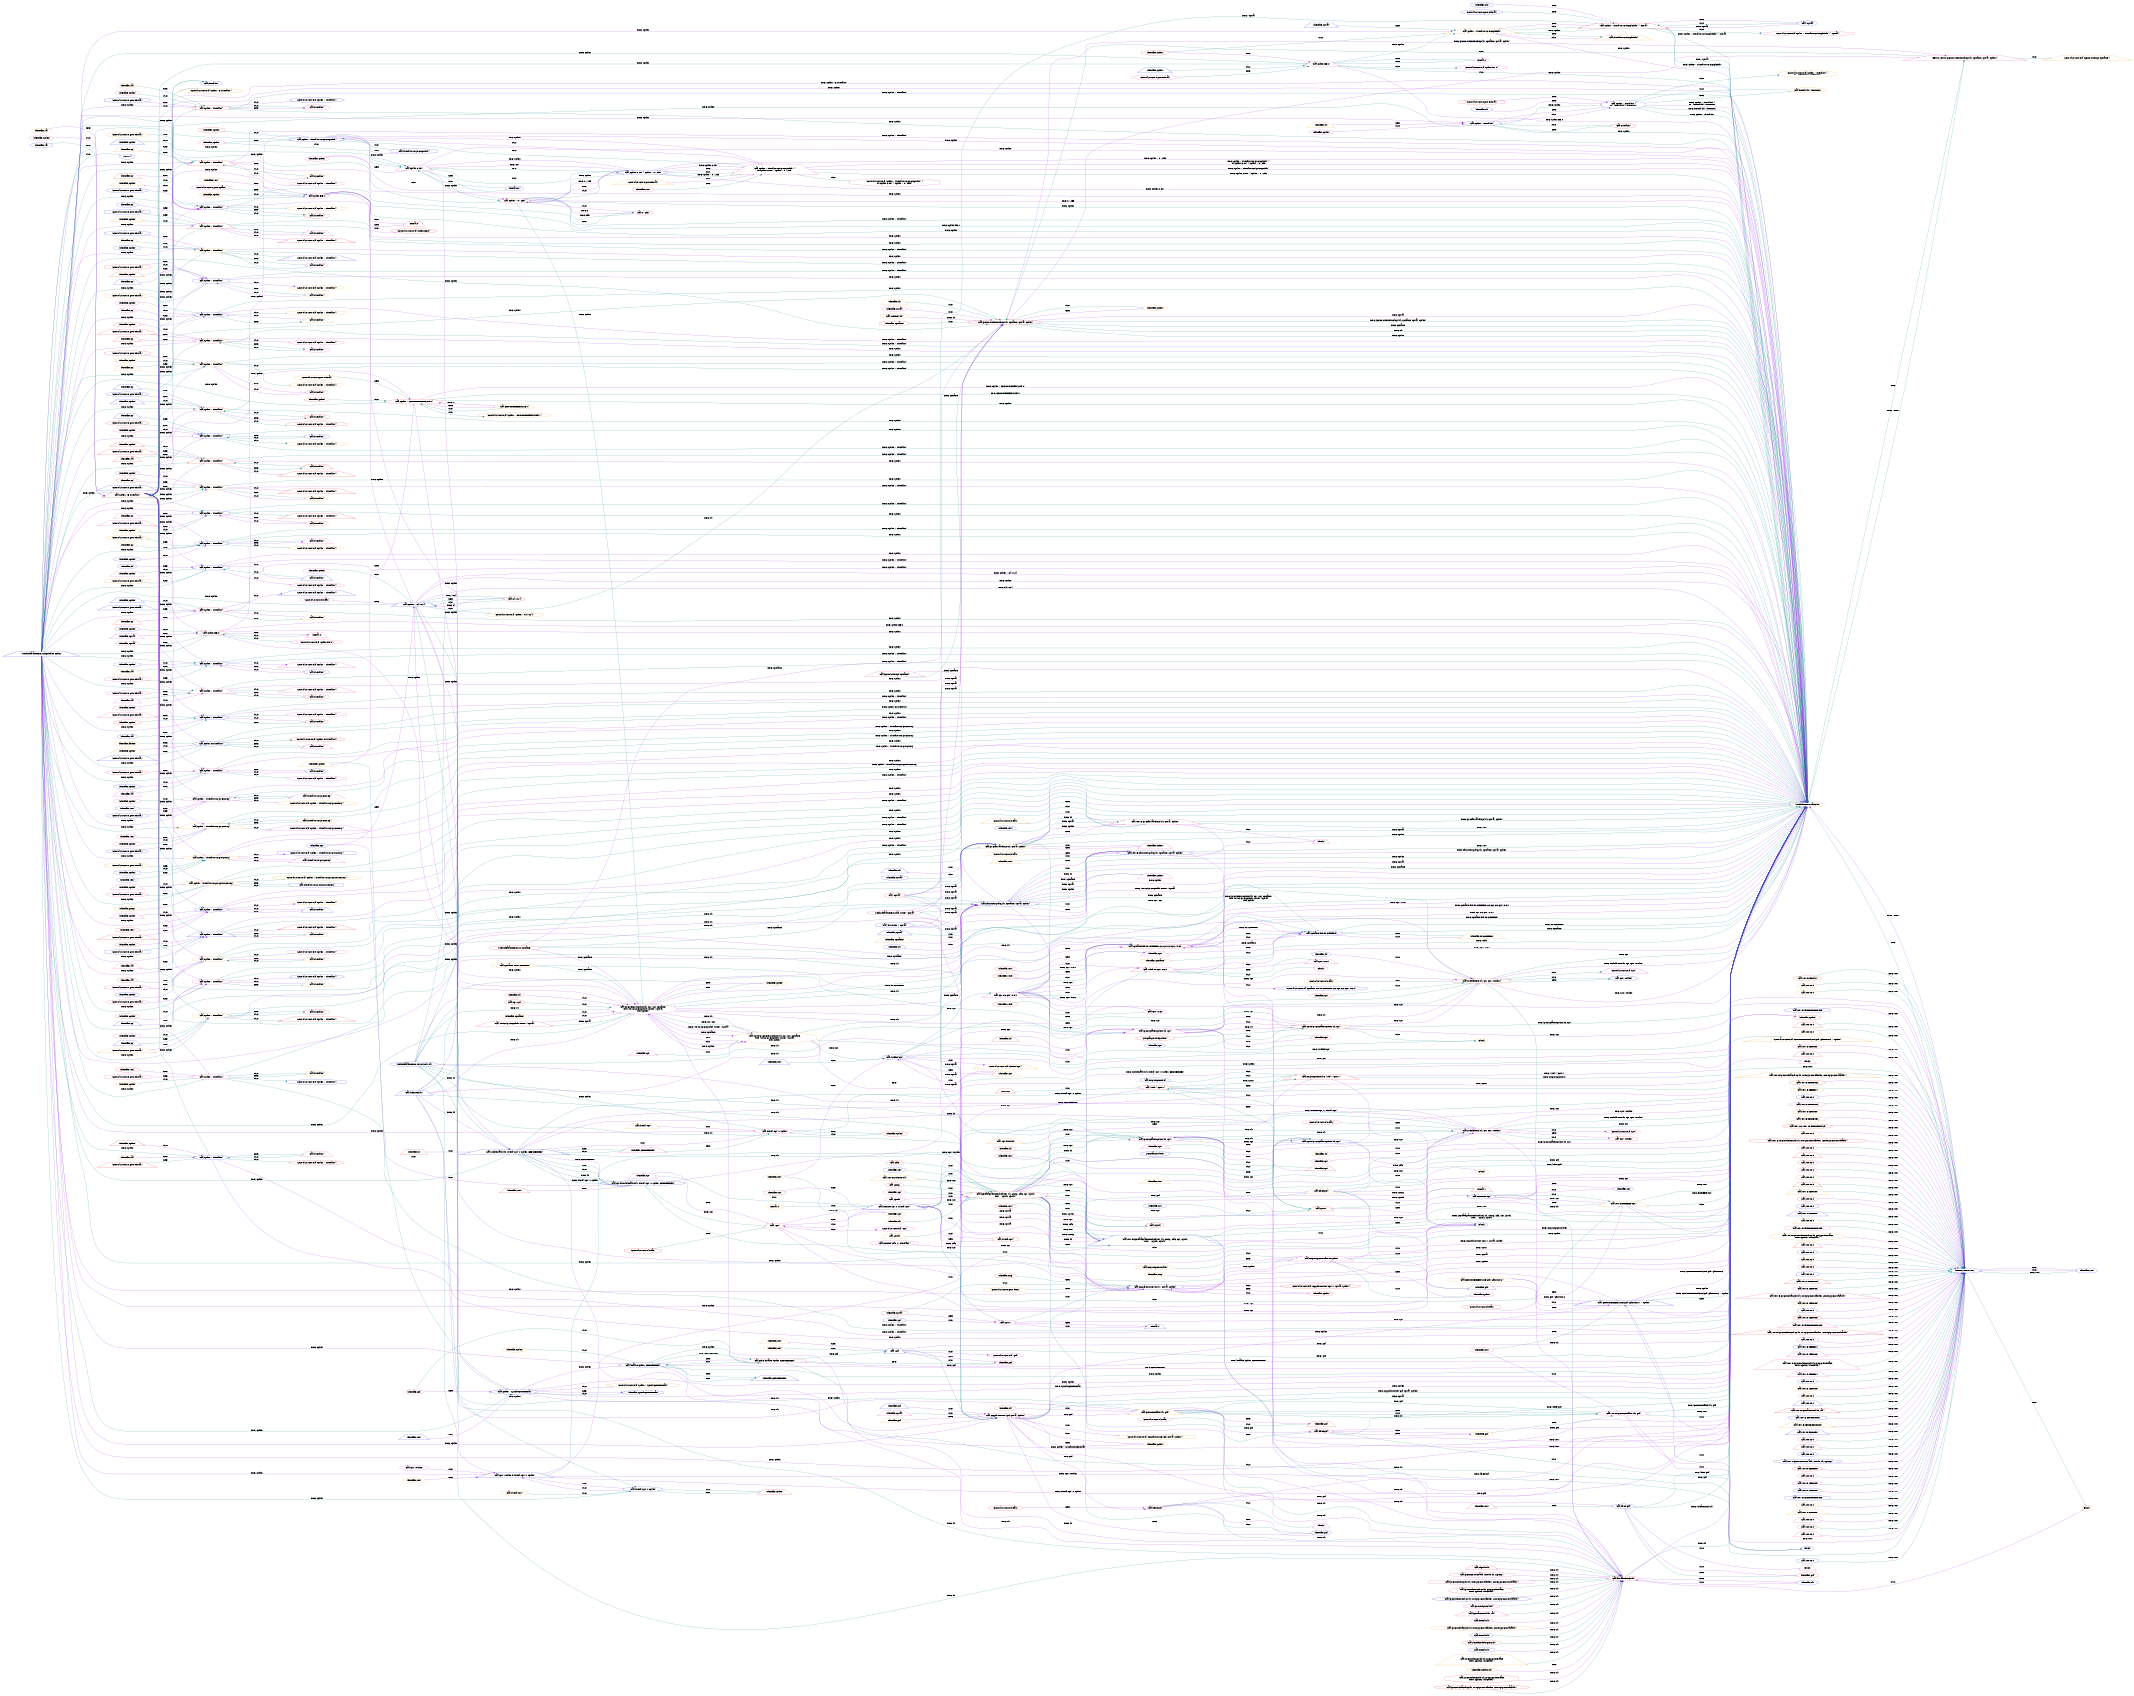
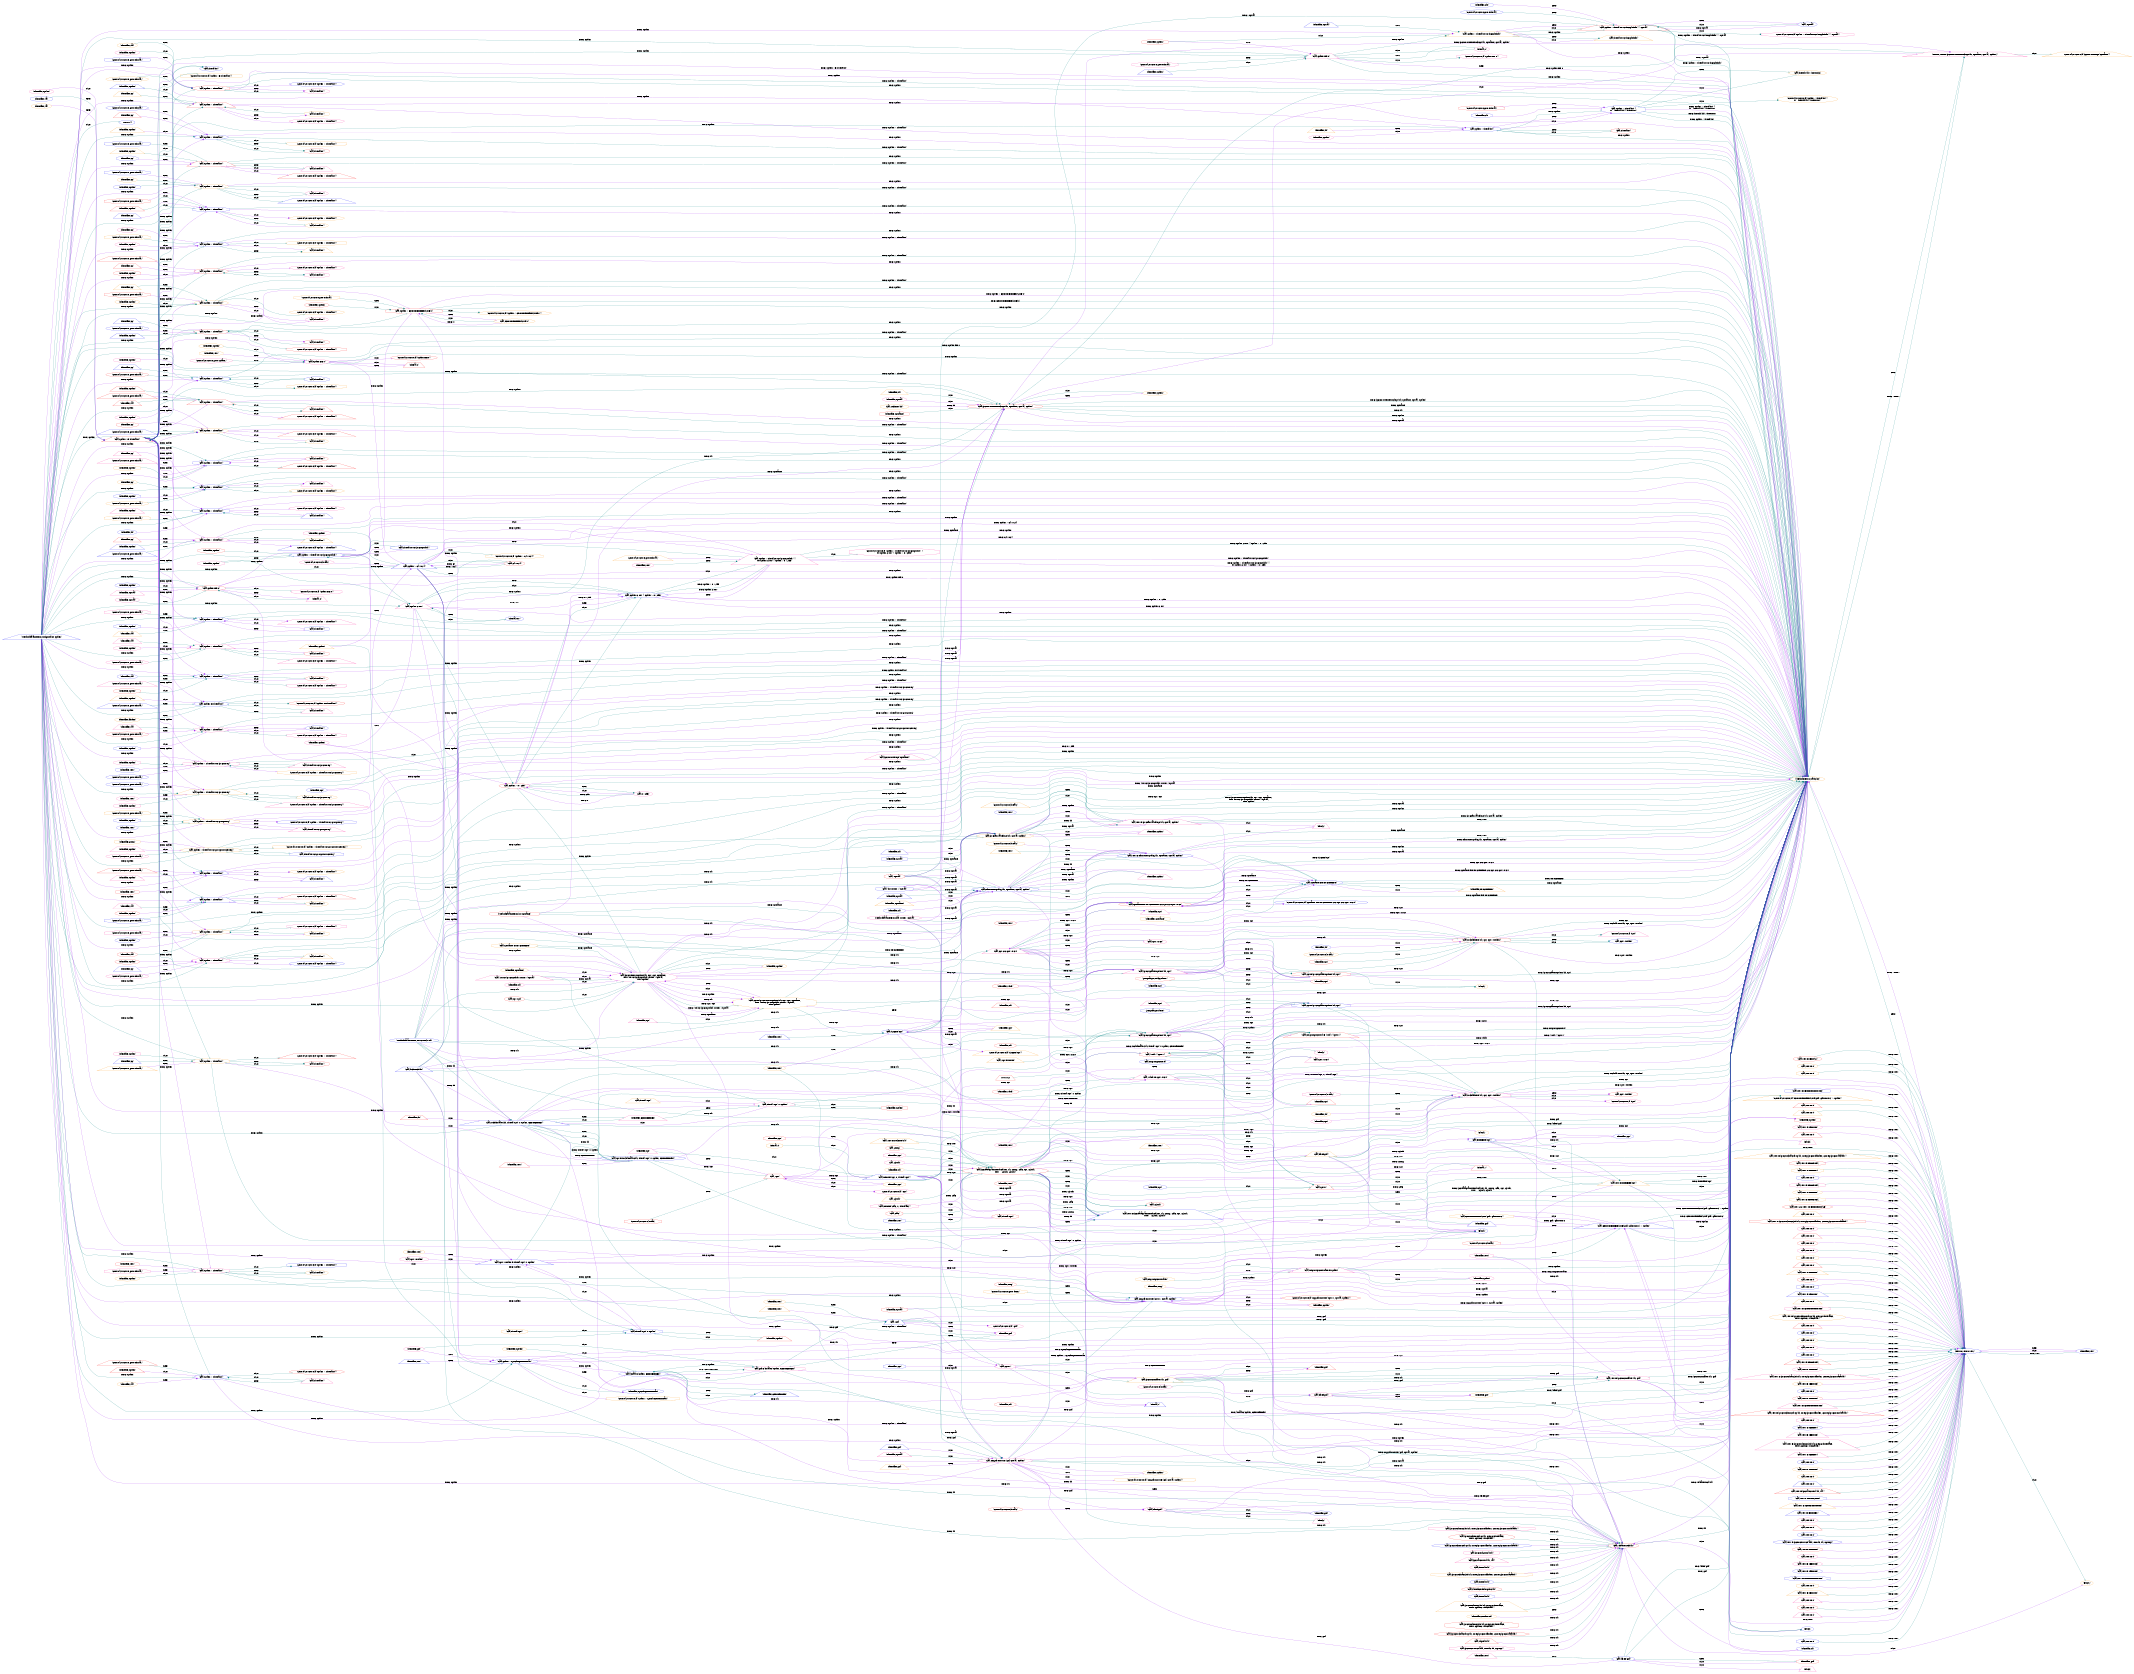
(548, 1402) -> (724, 1310)
(1624, 1578) -> (1624, 1546)
